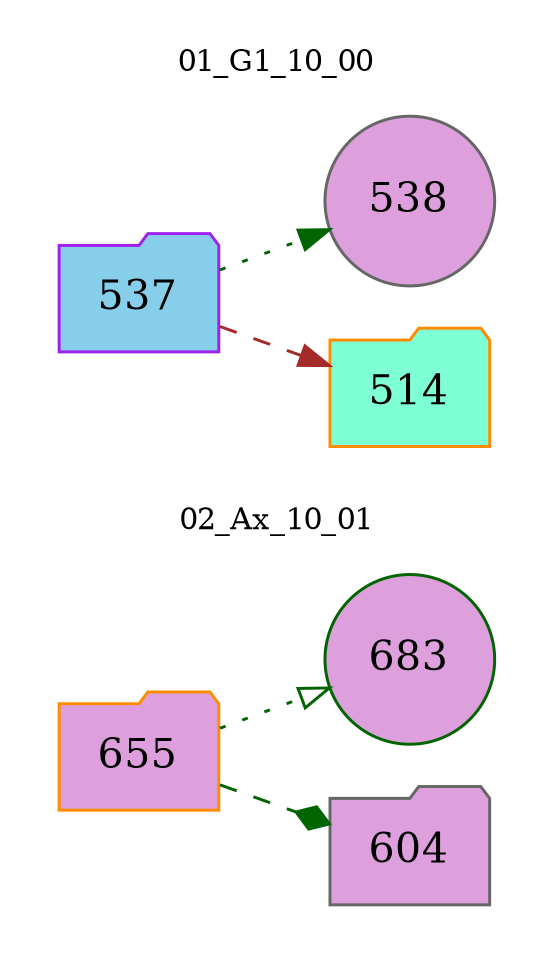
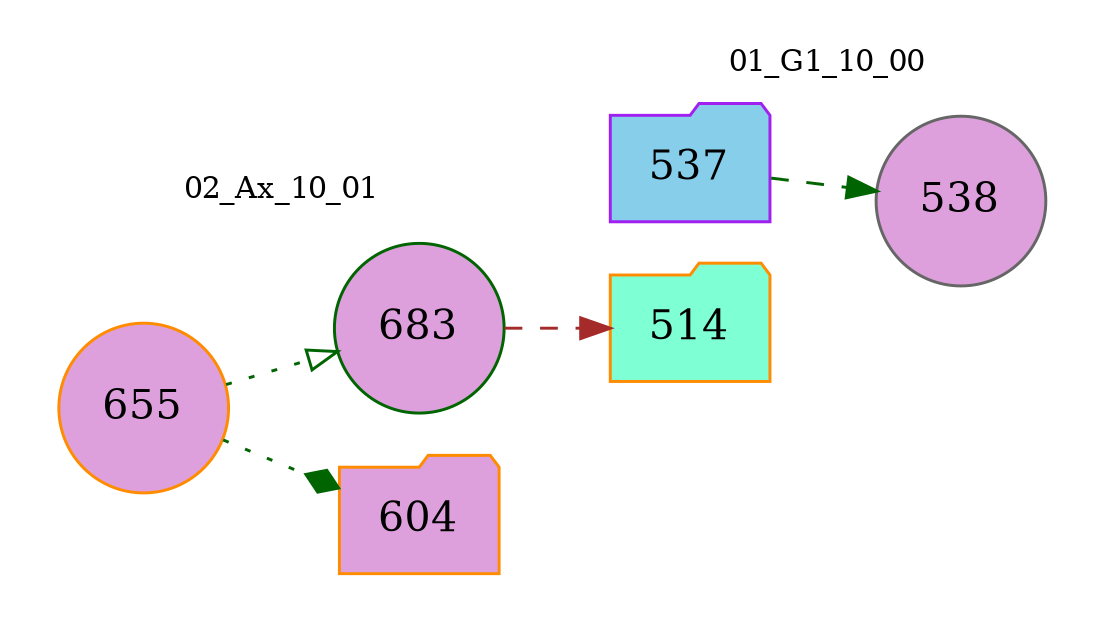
(260, 255) -> (809, 183)
(260, 341) -> (546, 328)
(139, 757) -> (144, 408)
(258, 798) -> (265, 457)
(410, 852) -> (419, 520)
